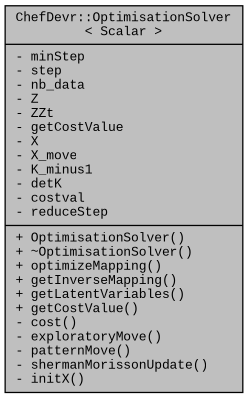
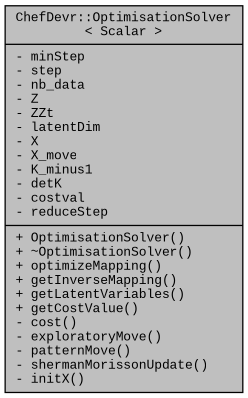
(70, 127) -> (58, 127)
